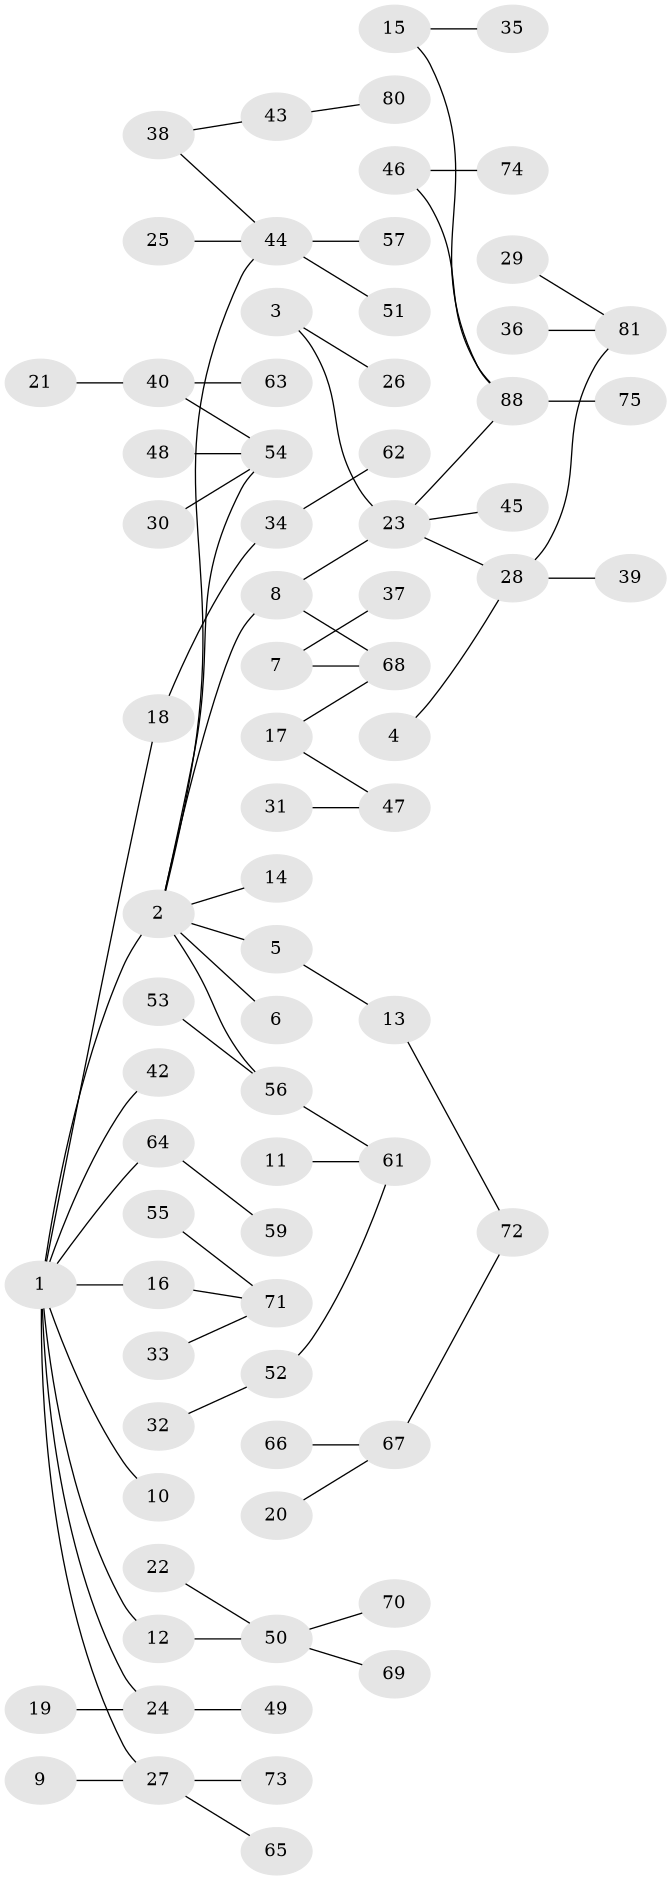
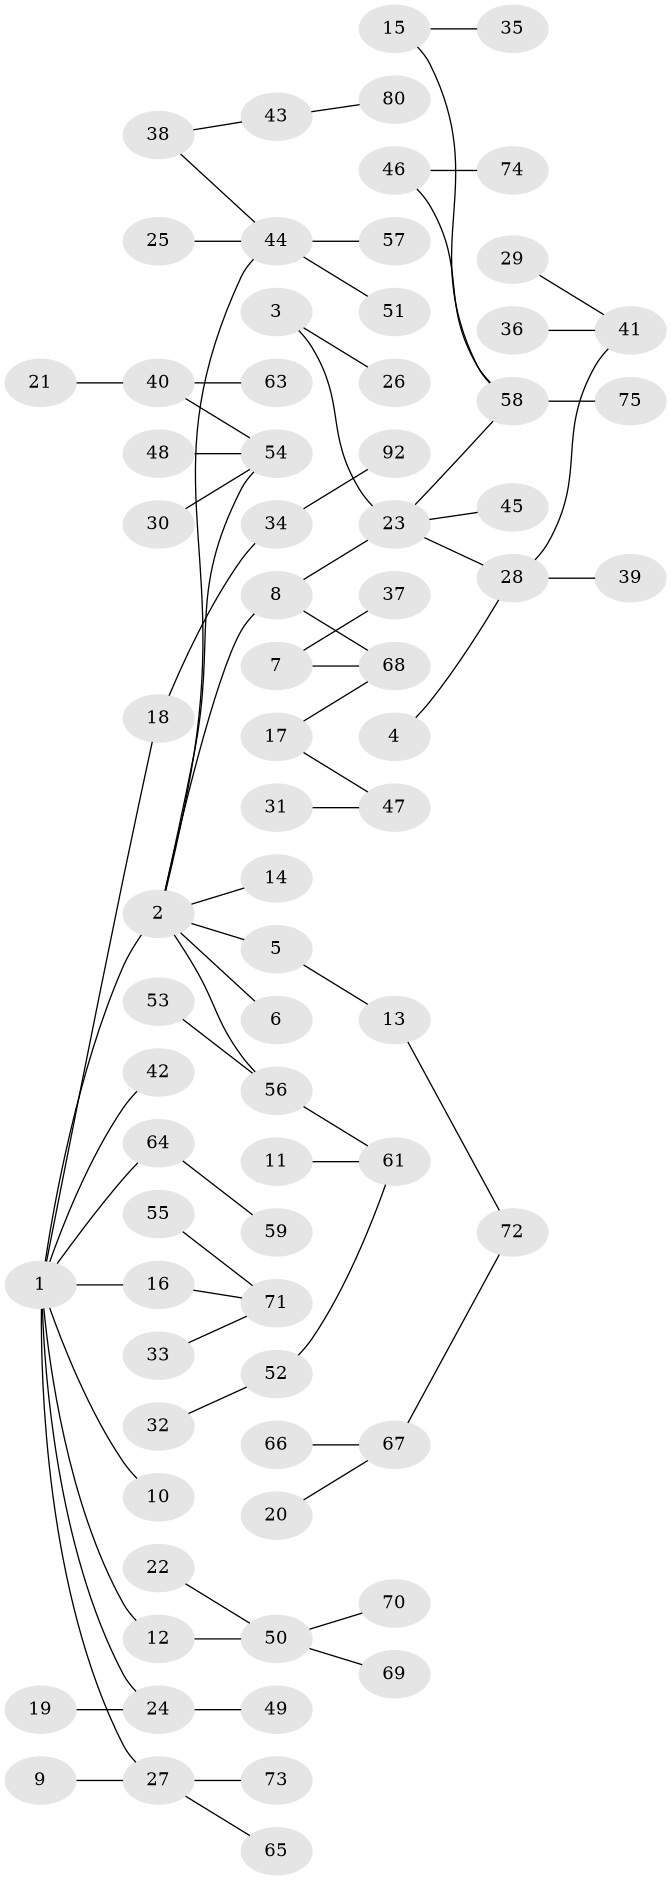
(631, 330) -> (631, 330)
(513, 401) -> (513, 401)
(395, 454) -> (395, 454)
